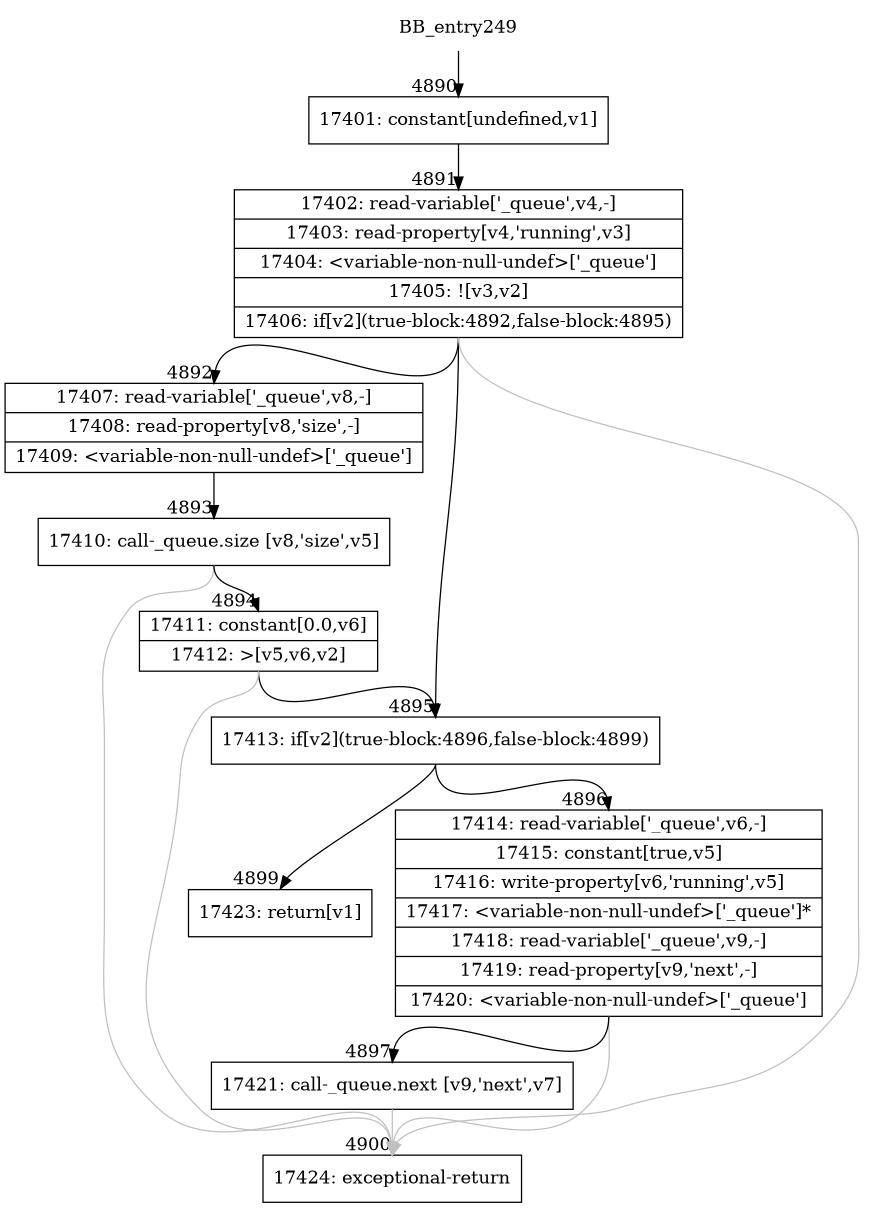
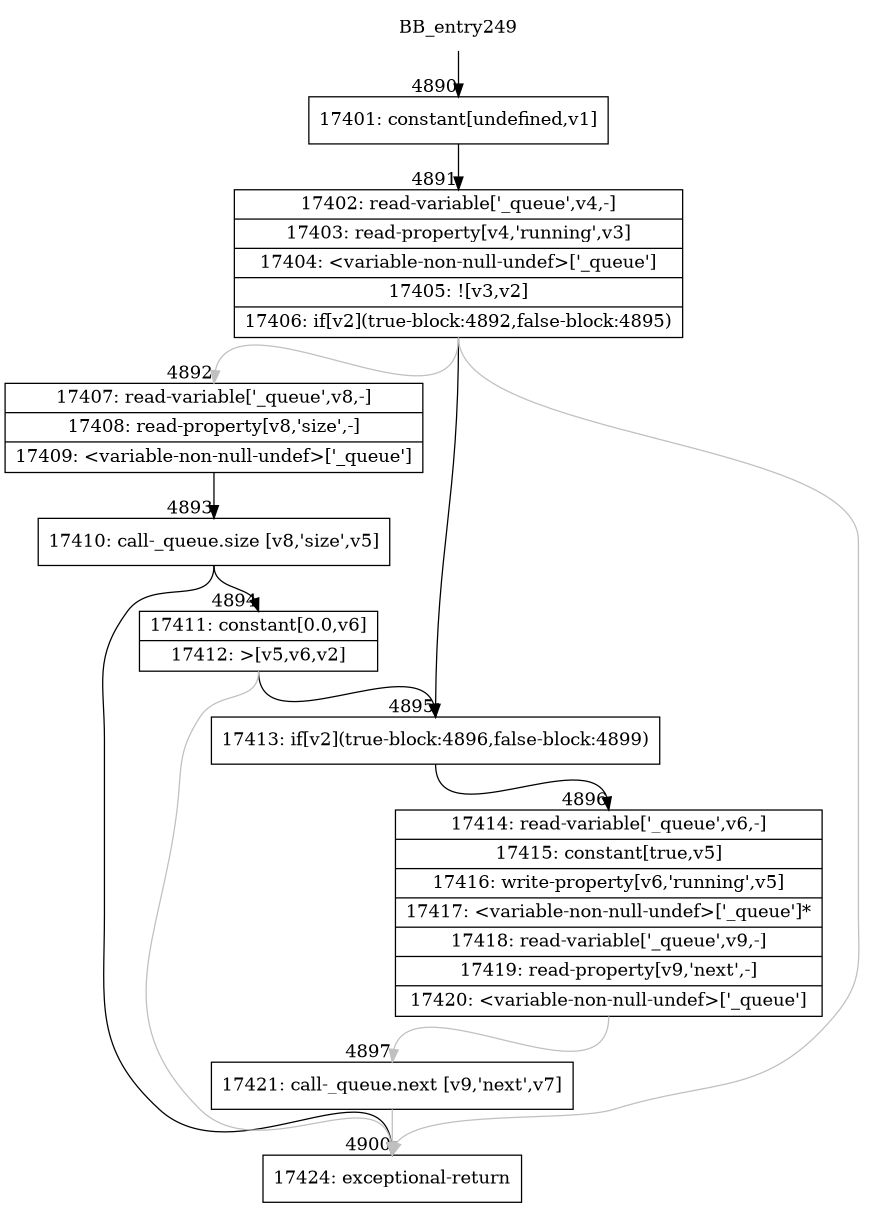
(342, 362) -> (342, 362)
(280, 913) -> none
(104, 939) -> (104, 939)
(507, 1041) -> (507, 1041)
(535, 1129) -> none
